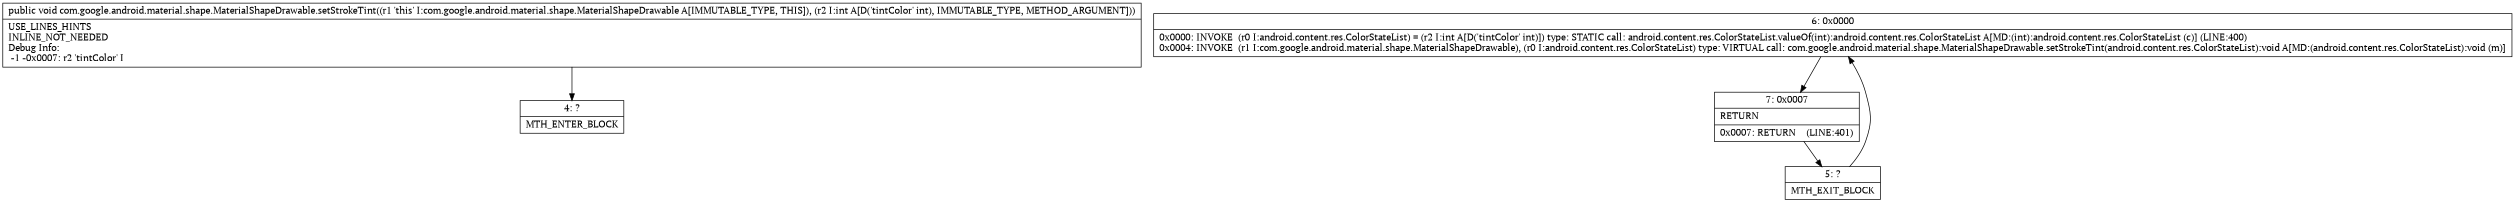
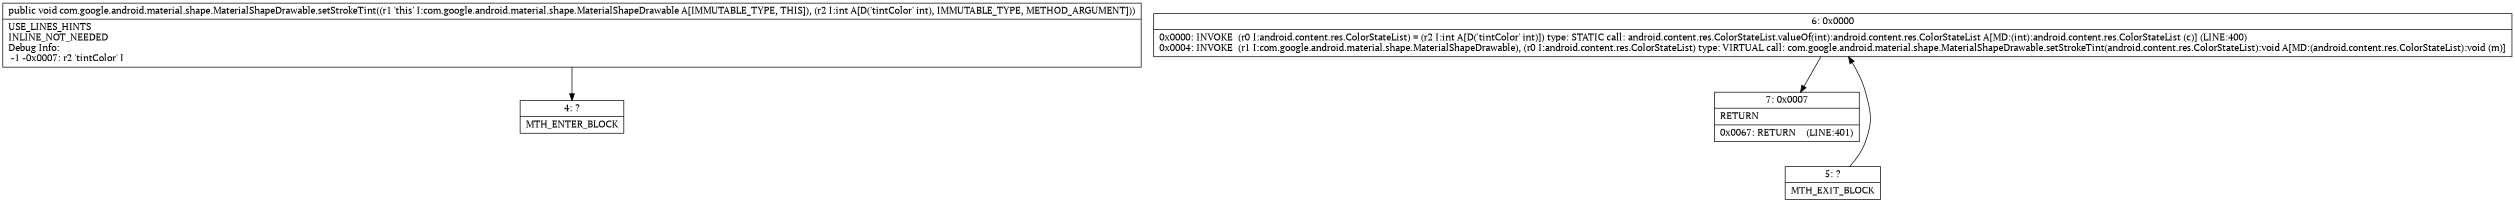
(1787, 133) -> (1787, 133)
(1811, 151) -> none
